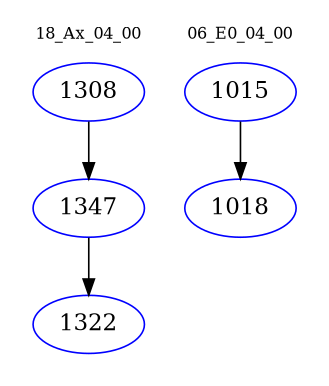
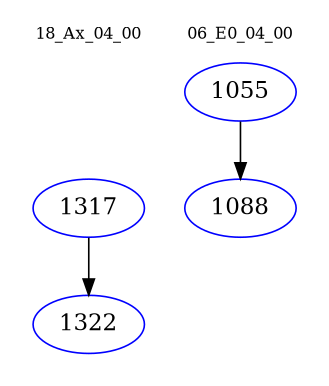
(89, 92) -> none
(240, 92) -> (240, 92)
(89, 208) -> (89, 208)
(240, 208) -> (240, 208)
